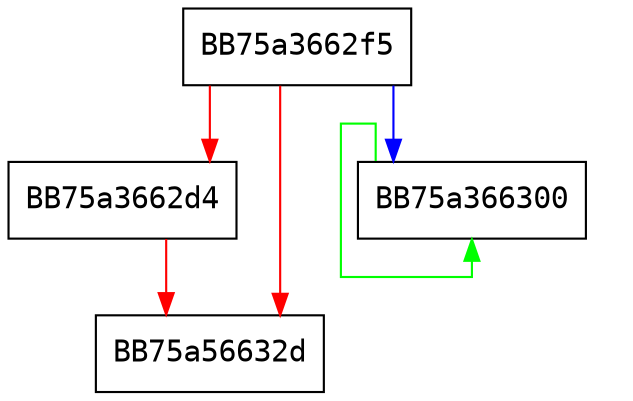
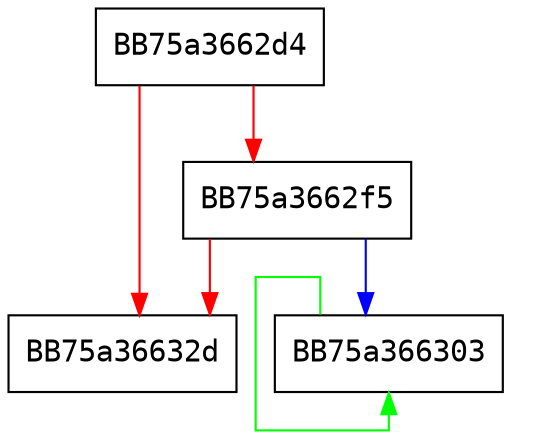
(210, 113) -> (254, 113)
(472, 200) -> (389, 354)
(210, 354) -> (123, 354)
